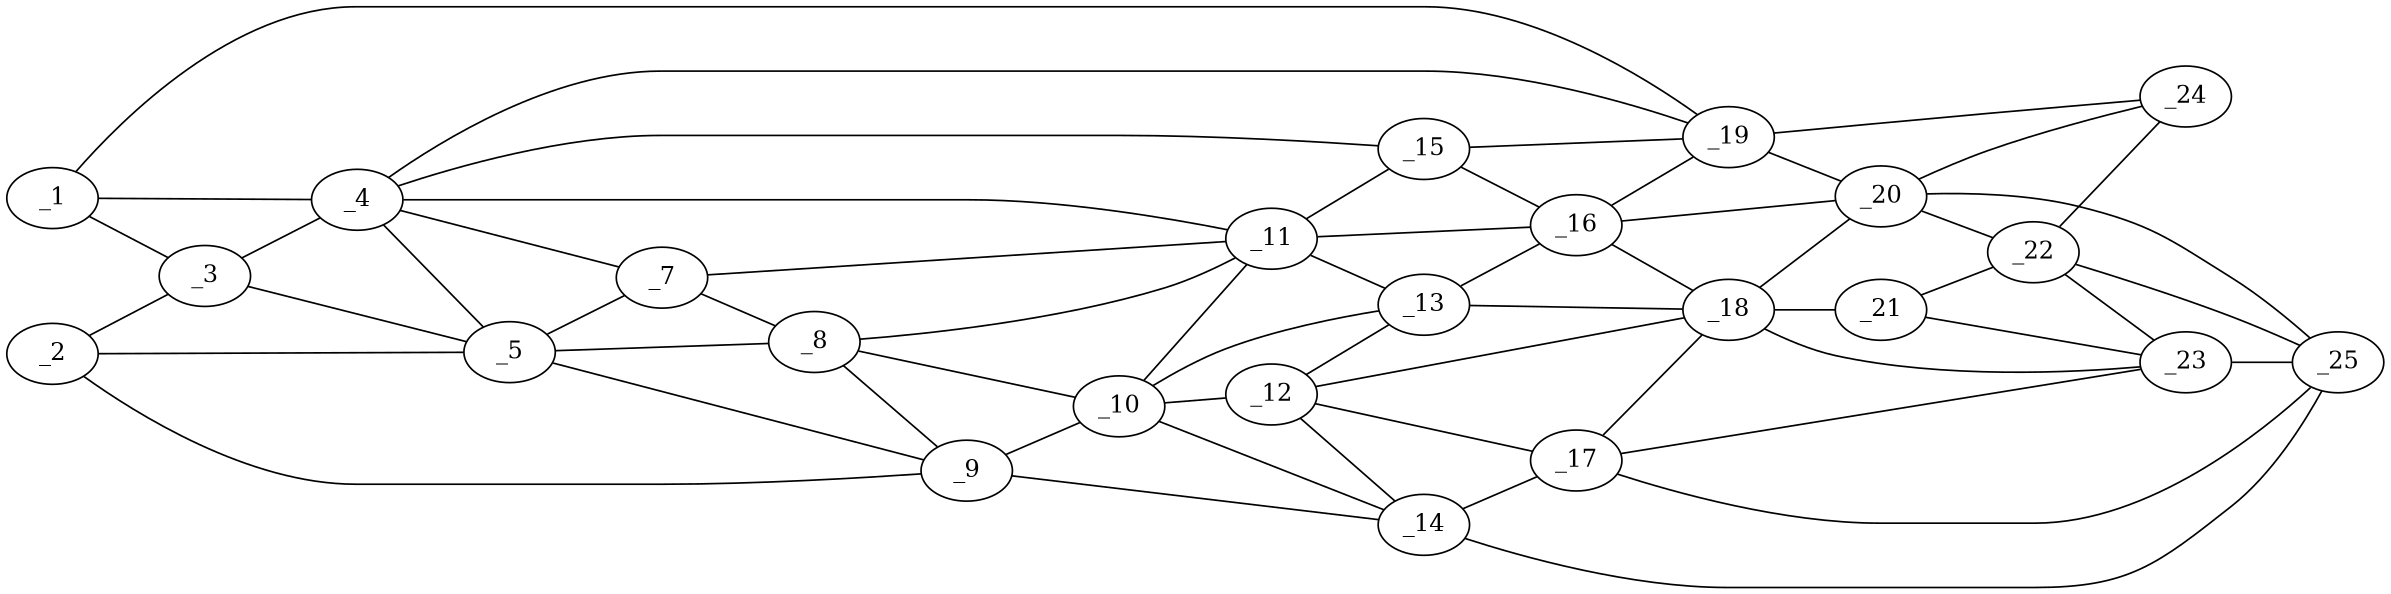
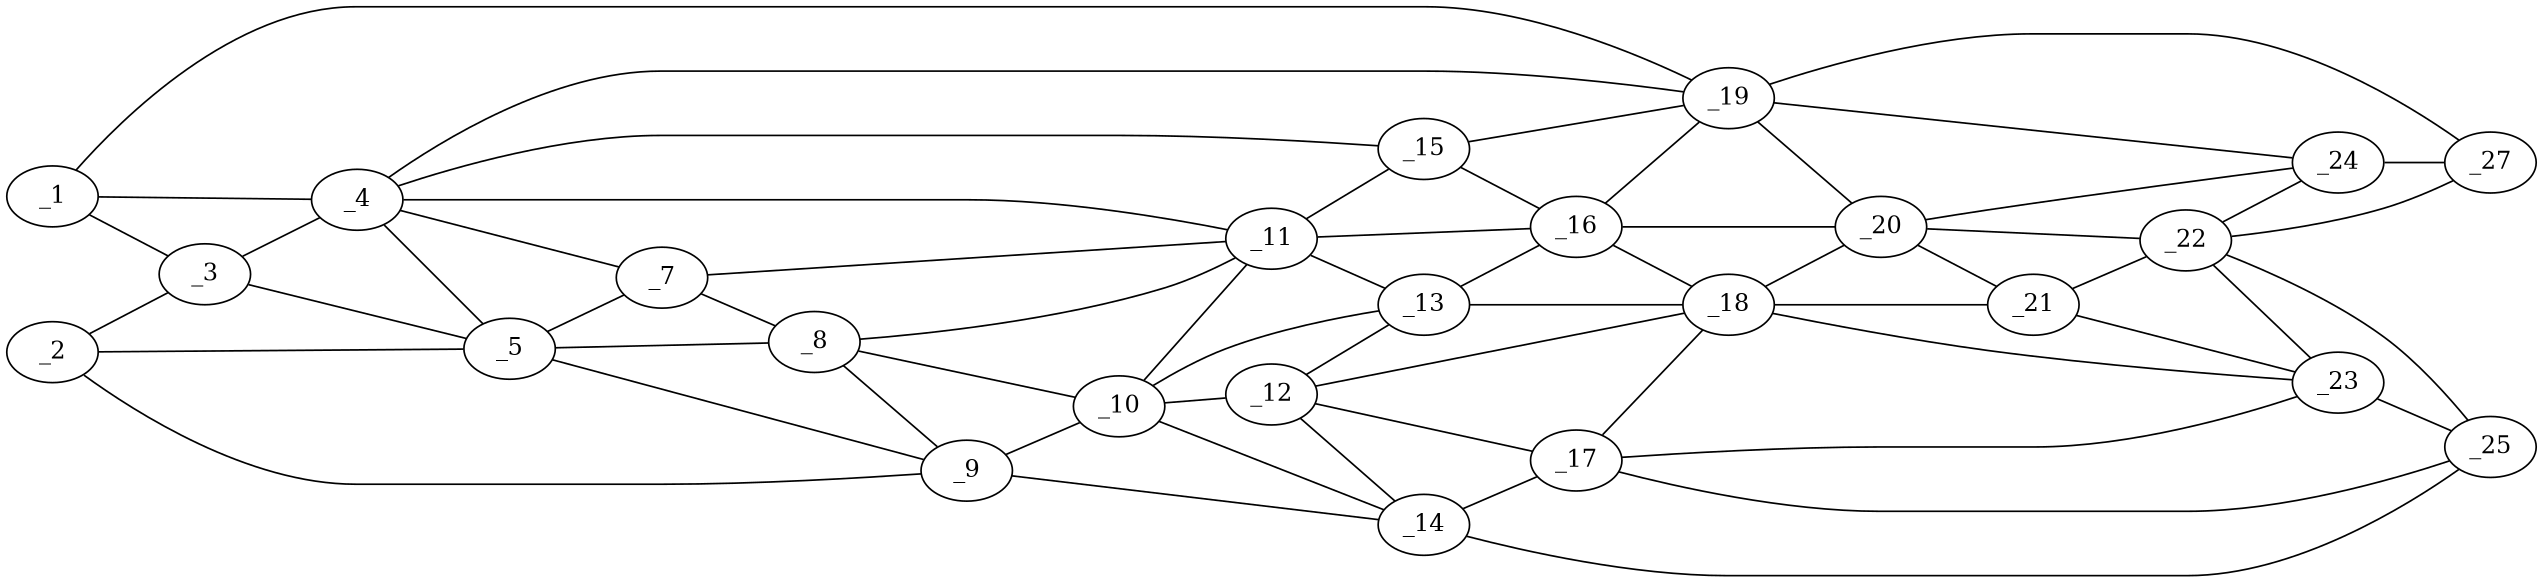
none -> (2490, 163)
(2134, 223) -> (1957, 266)
